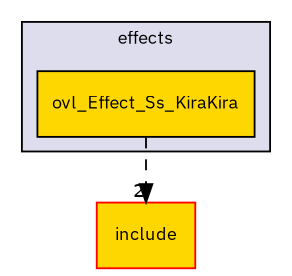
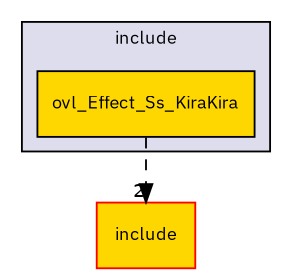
(146, 39) -> (146, 39)
